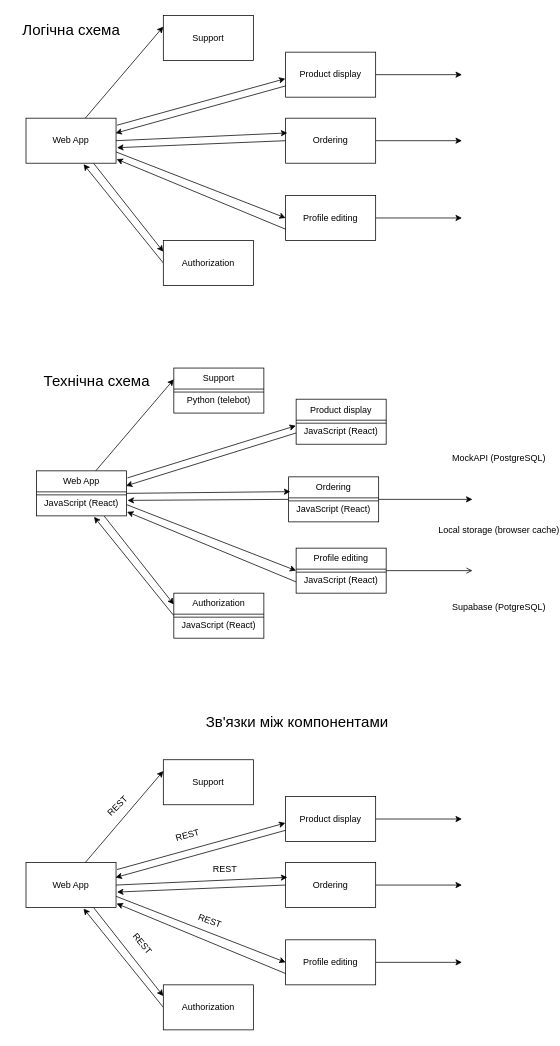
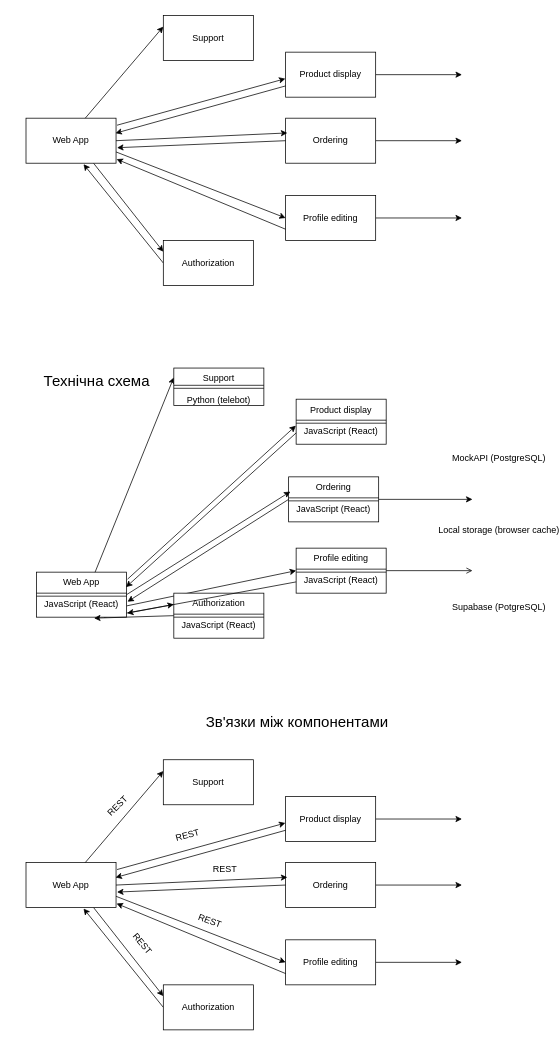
(71, 29) -> none
(219, 390) -> (219, 387)
(81, 493) -> (81, 594)
